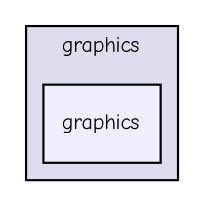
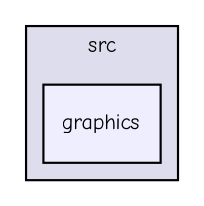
(102, 47) -> (102, 47)
